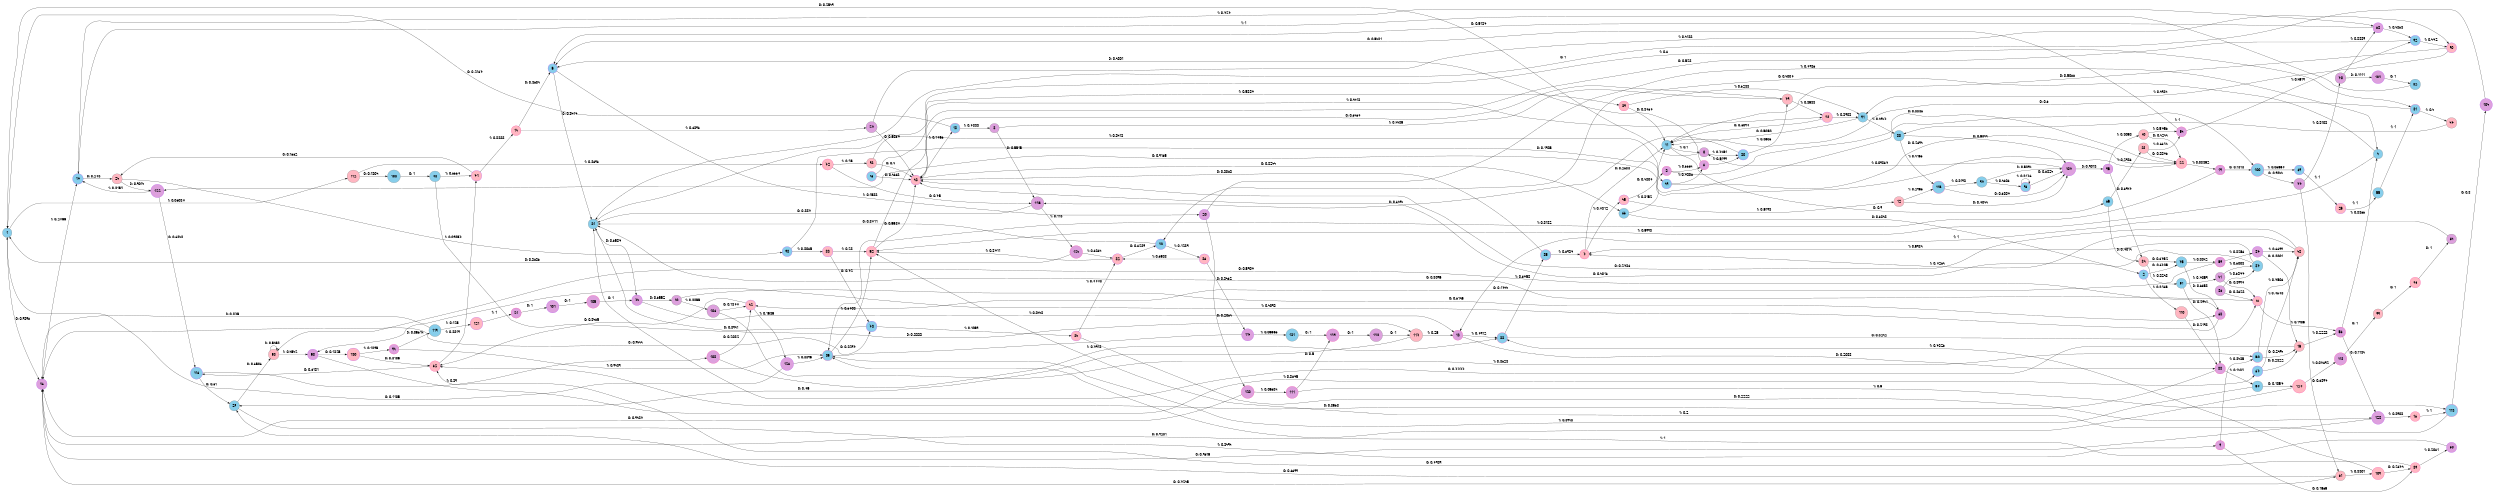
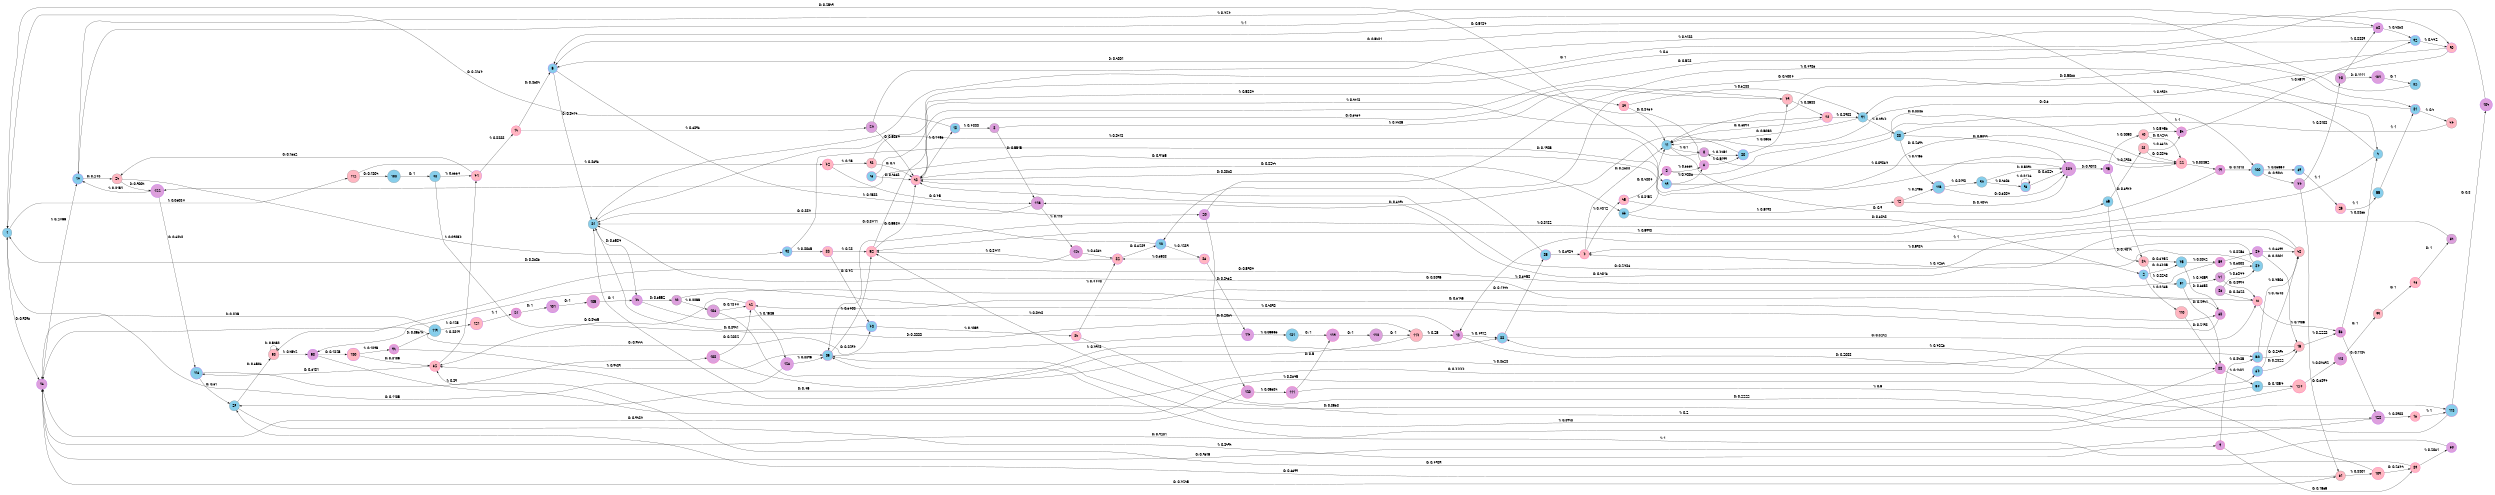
(2069, 169) -> (2069, 169)
(138, 184) -> (138, 184)
